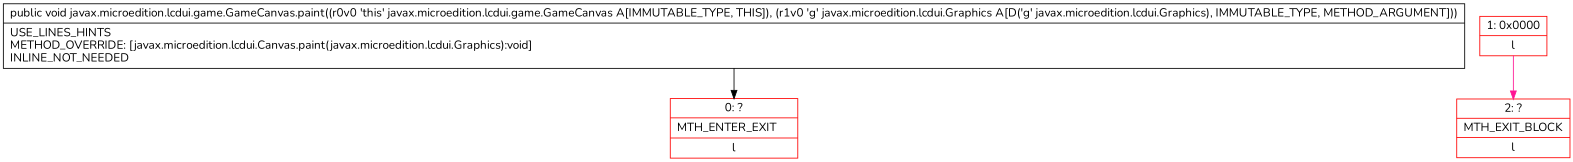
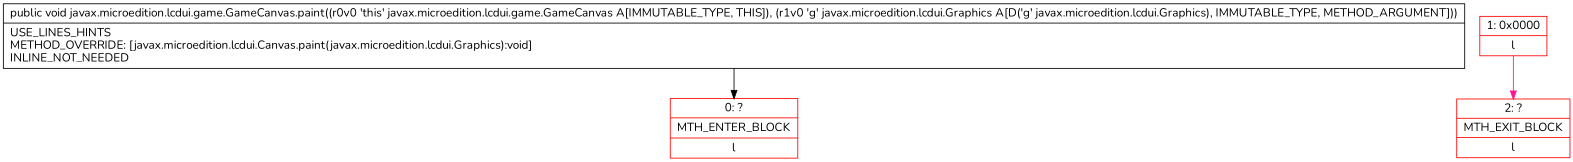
(727, 128) -> (734, 128)
